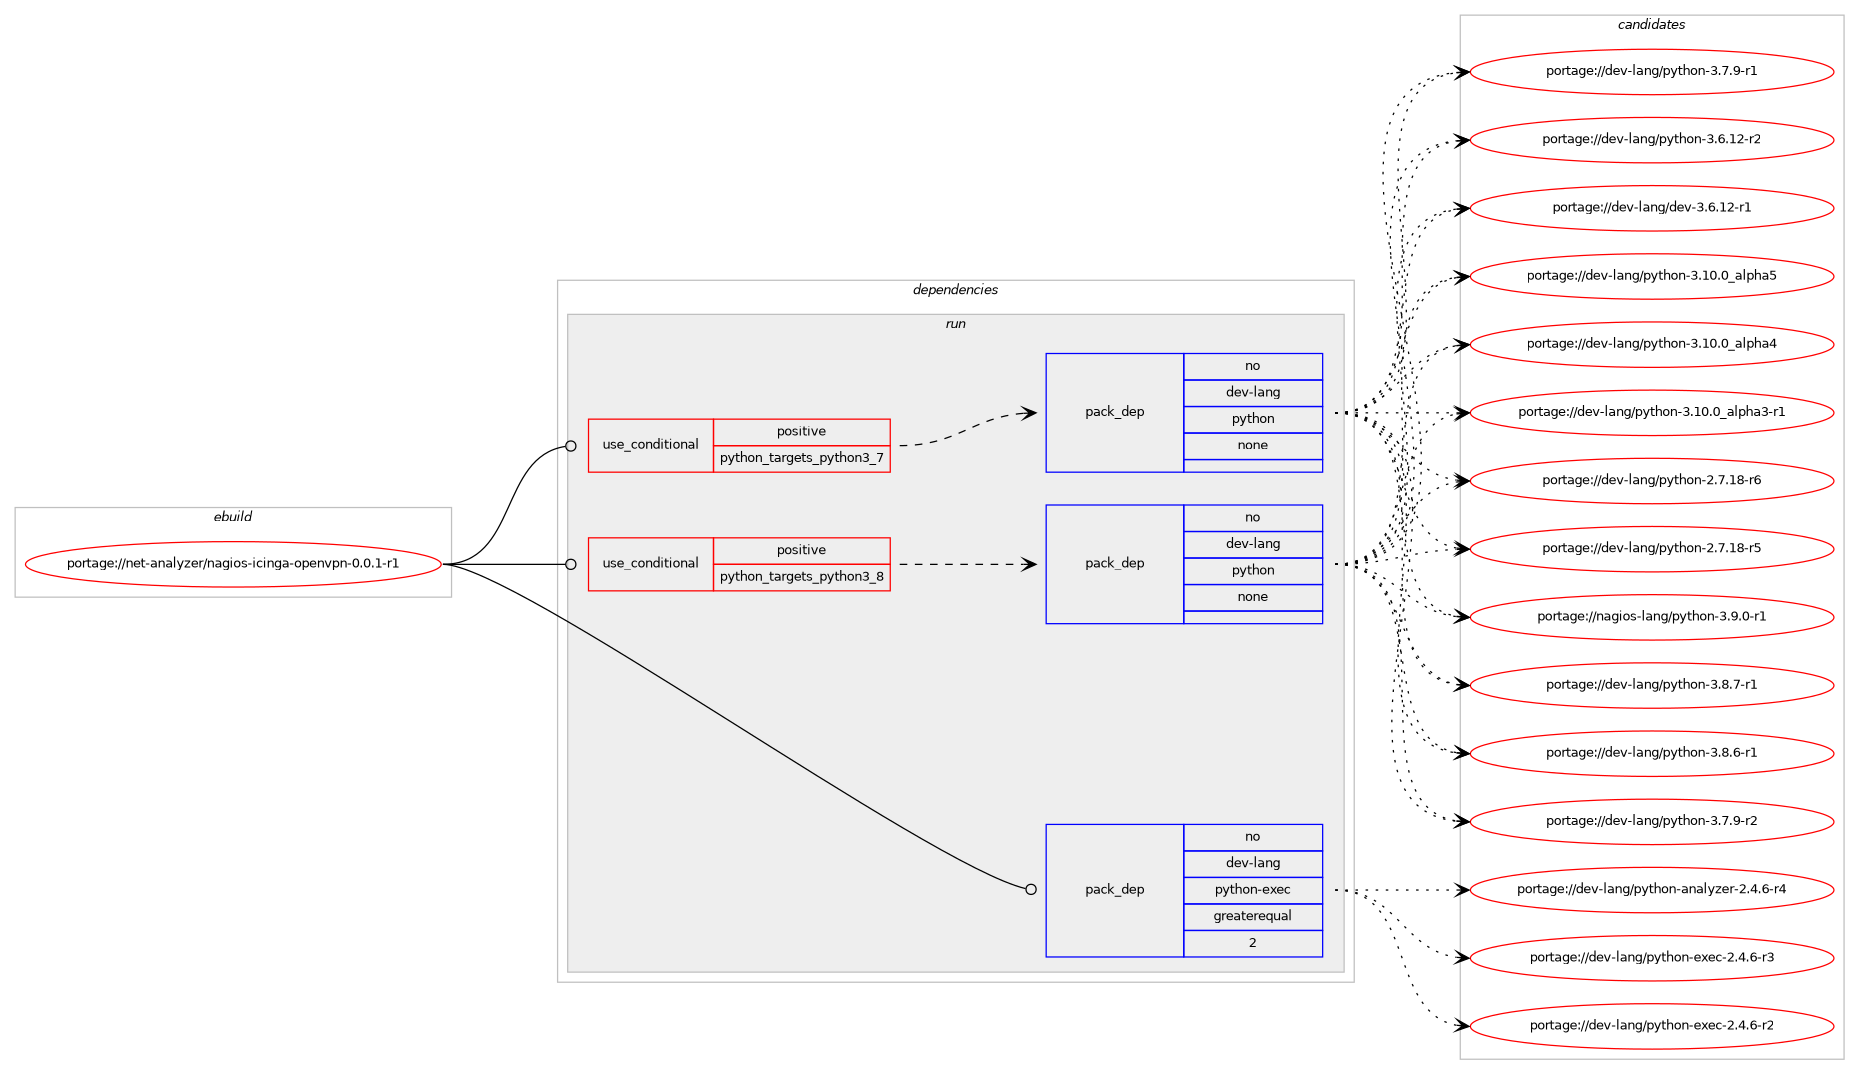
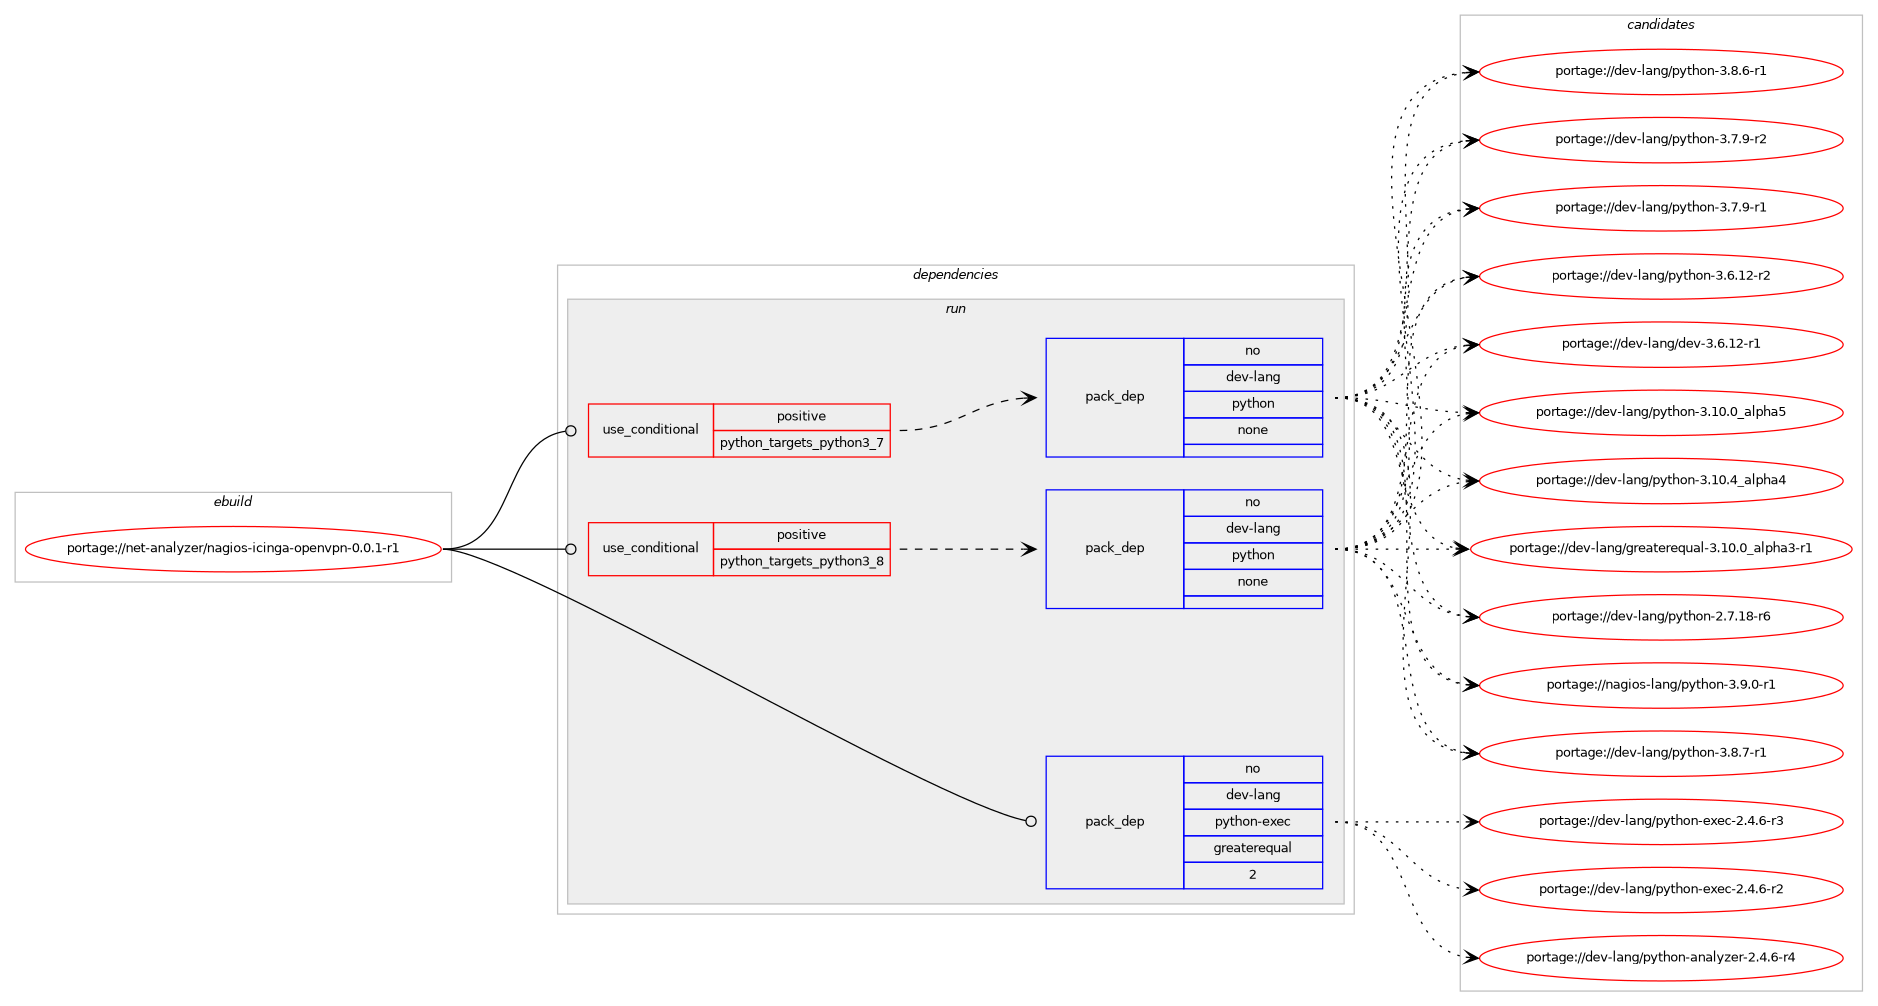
(1652, 345) -> (1661, 481)
(1652, 413) -> (1661, 549)
(1652, 549) -> none
